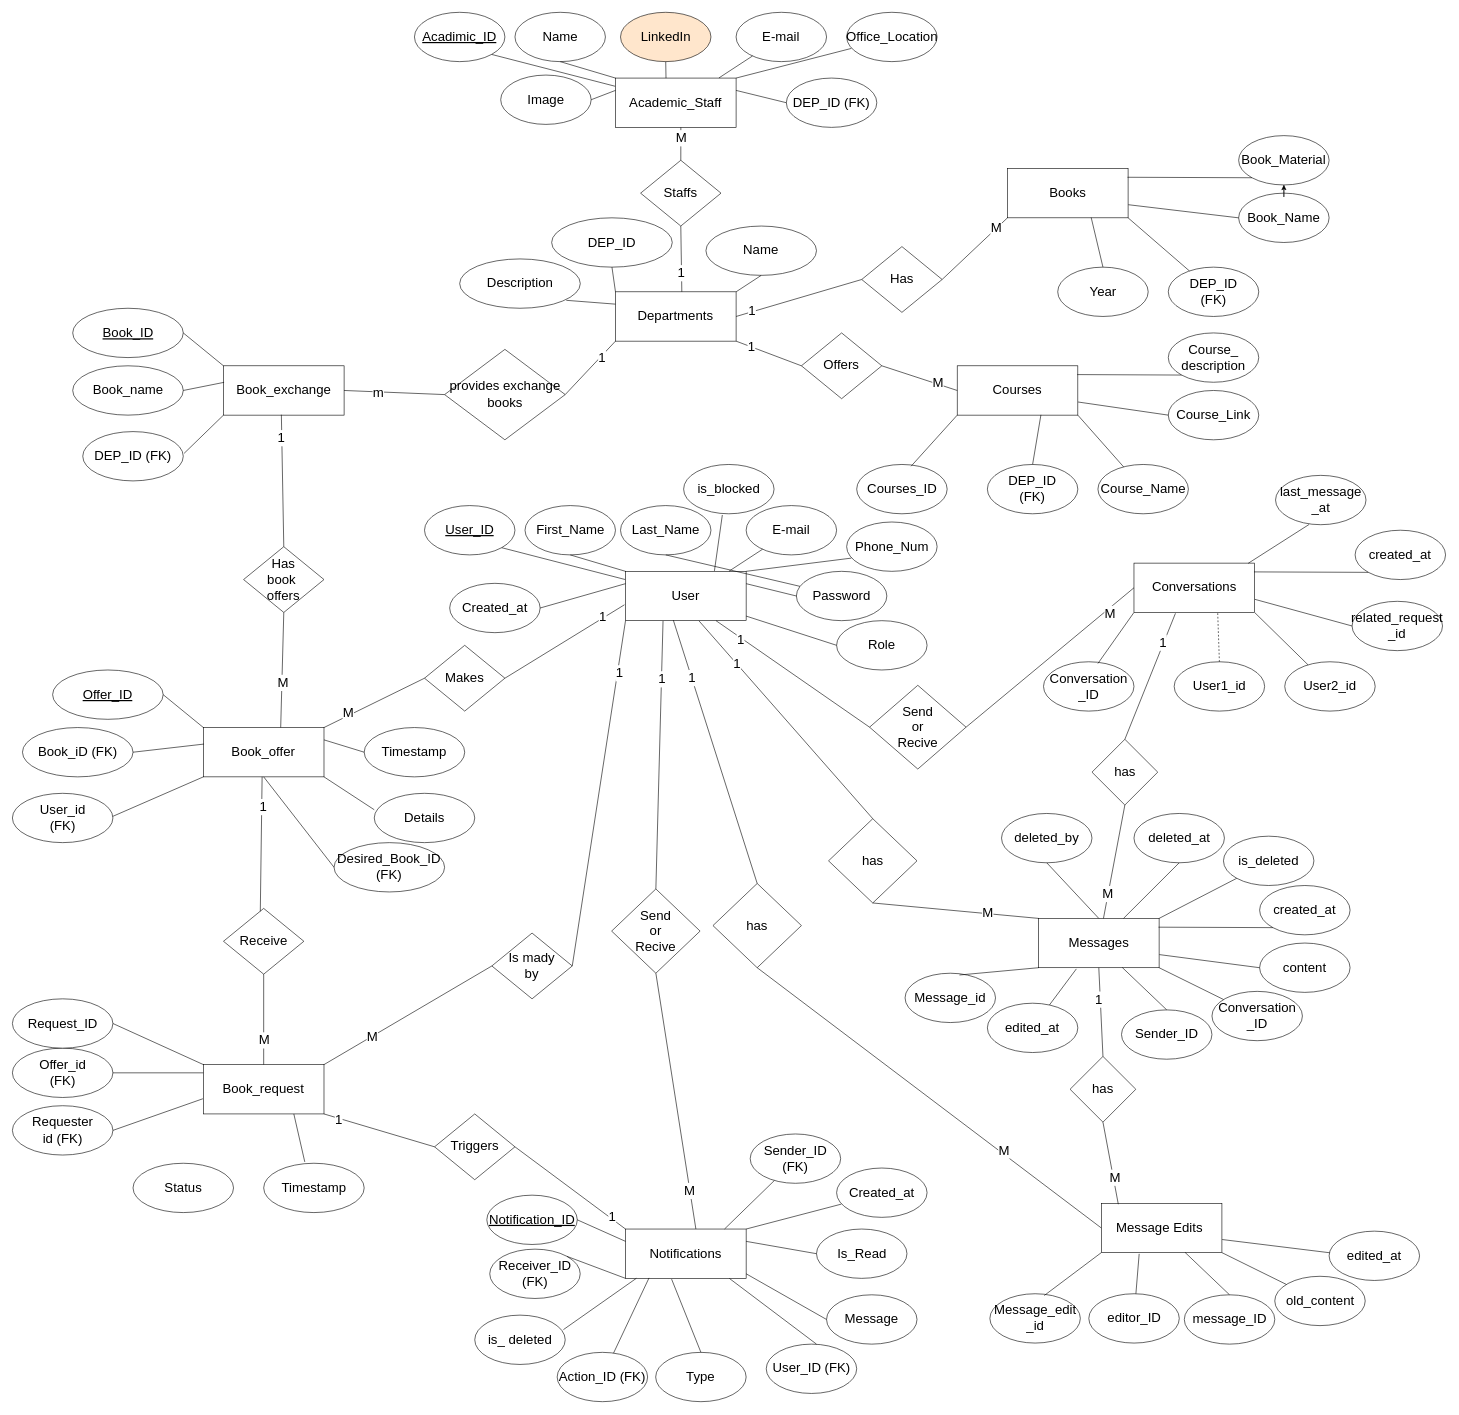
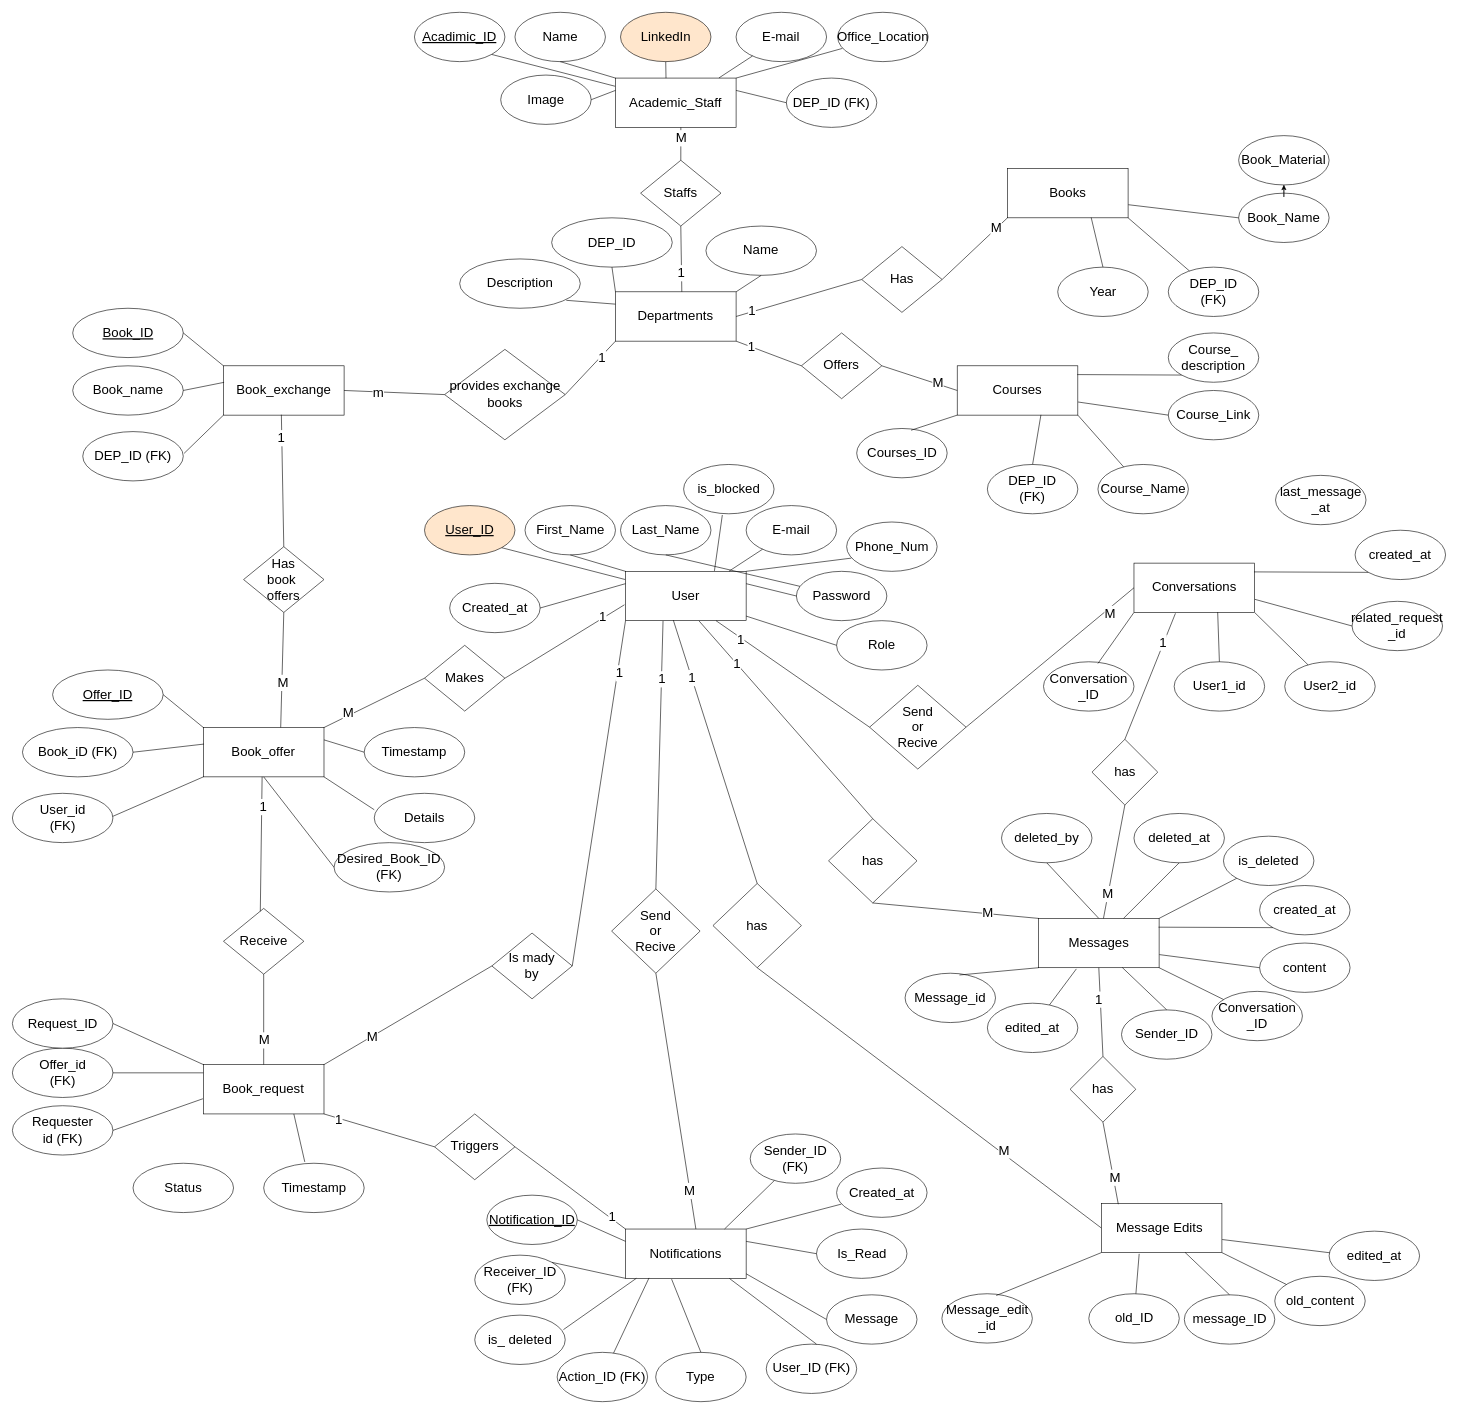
(892, 37) -> (883, 37)
(1190, 178) -> none
(902, 489) -> (902, 453)
(470, 530) -> (470, 530)
(1279, 544) -> none
(1219, 638) -> (1219, 638)
(535, 1274) -> (520, 1280)
(1035, 1319) -> (987, 1319)
(1135, 1319) -> (1135, 1319)
